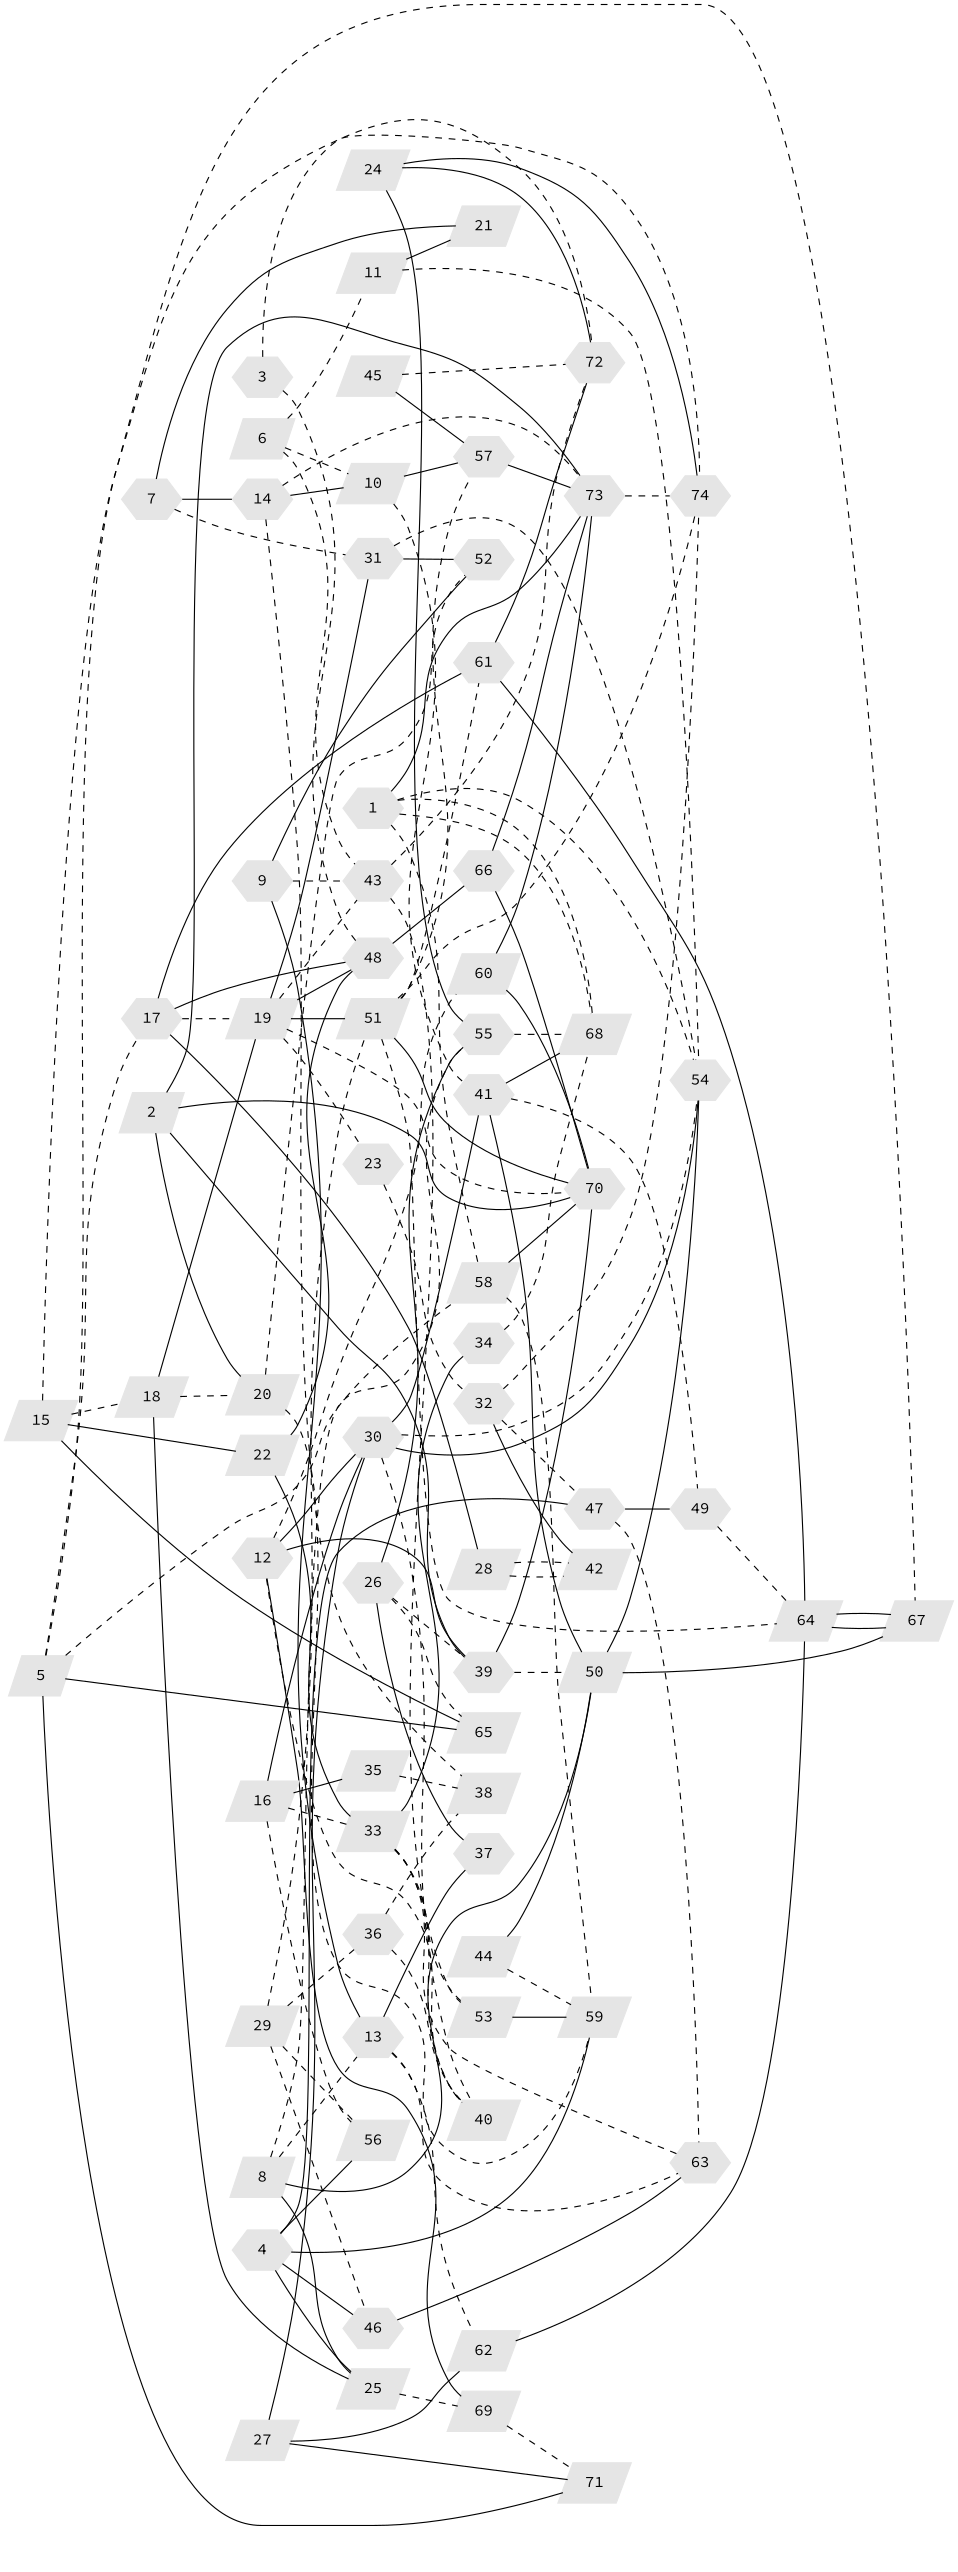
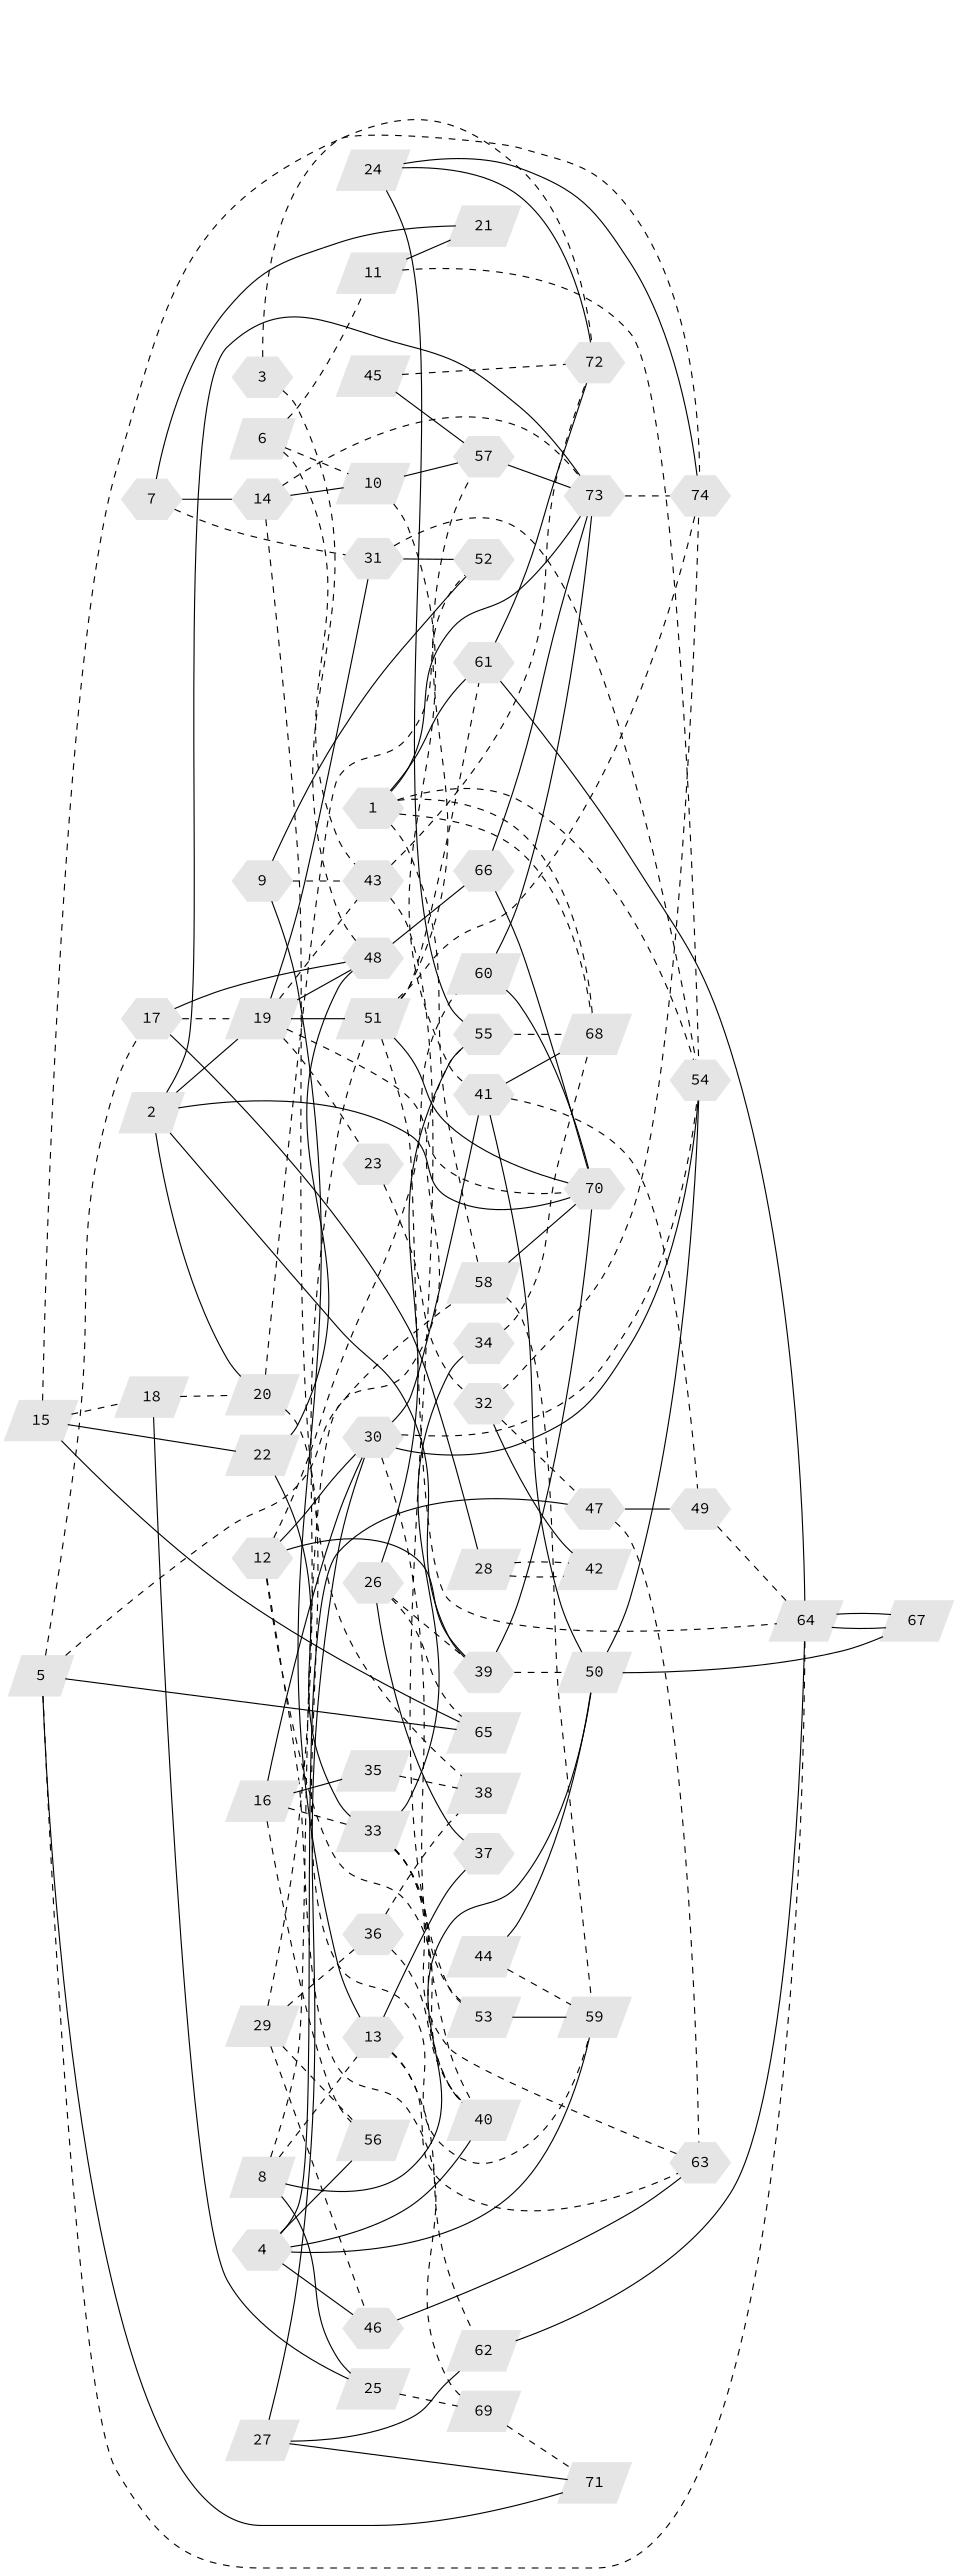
(487, 4) -> (440, 2568)
(273, 803) -> (444, 705)
(207, 1208) -> (210, 1063)
(325, 2037) -> (325, 2037)
(310, 2323) -> (394, 2216)
